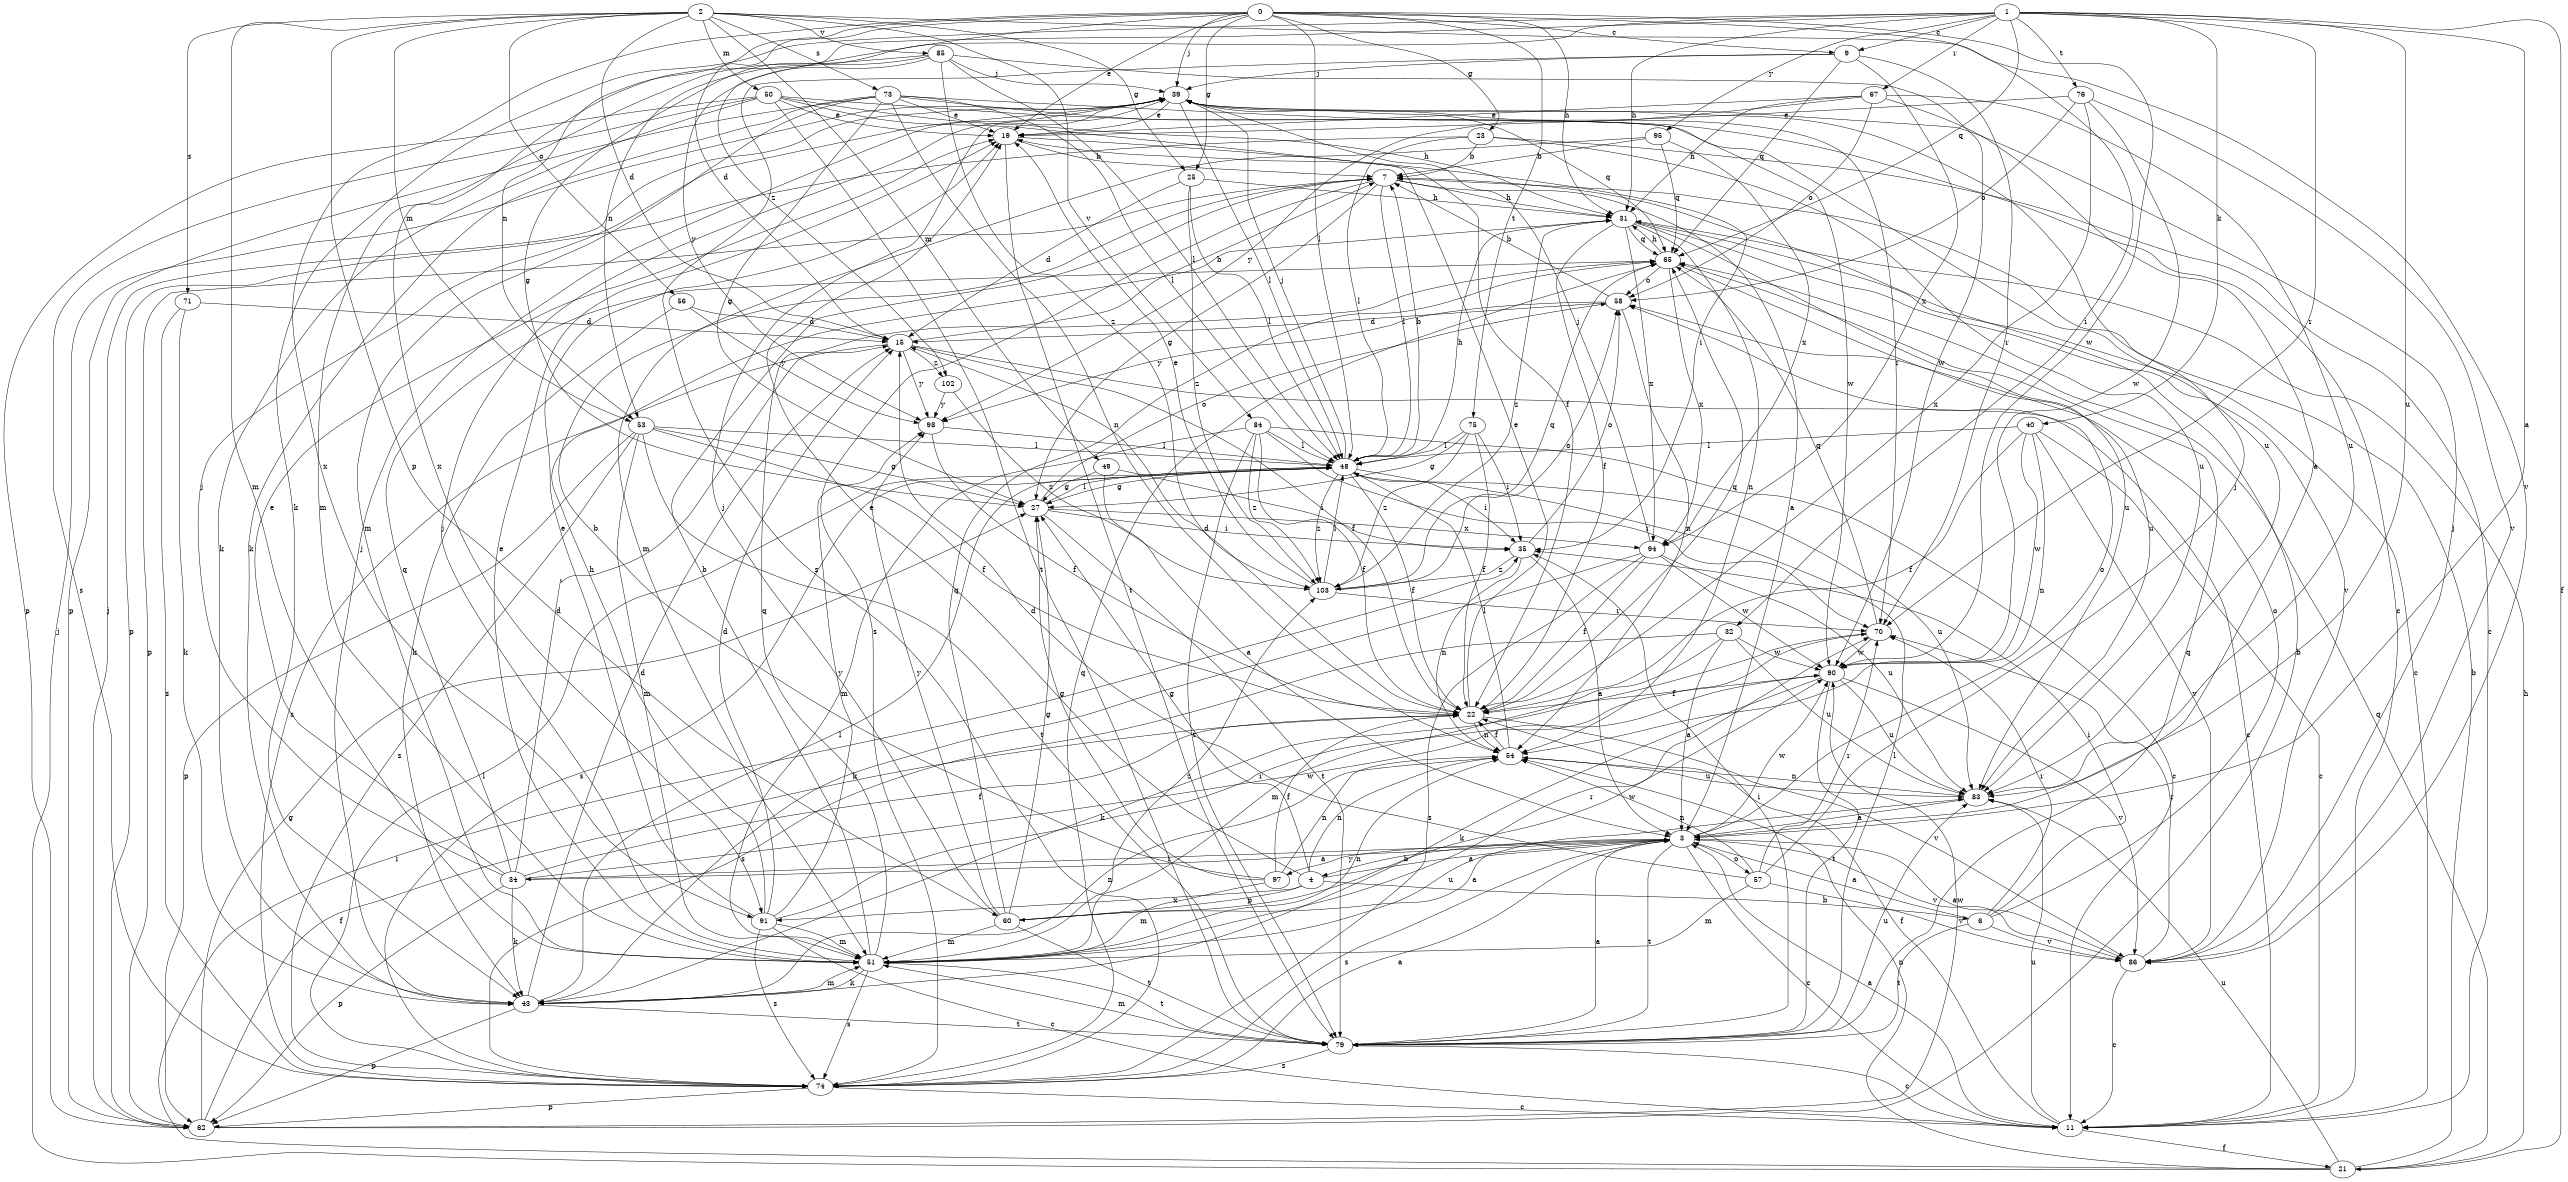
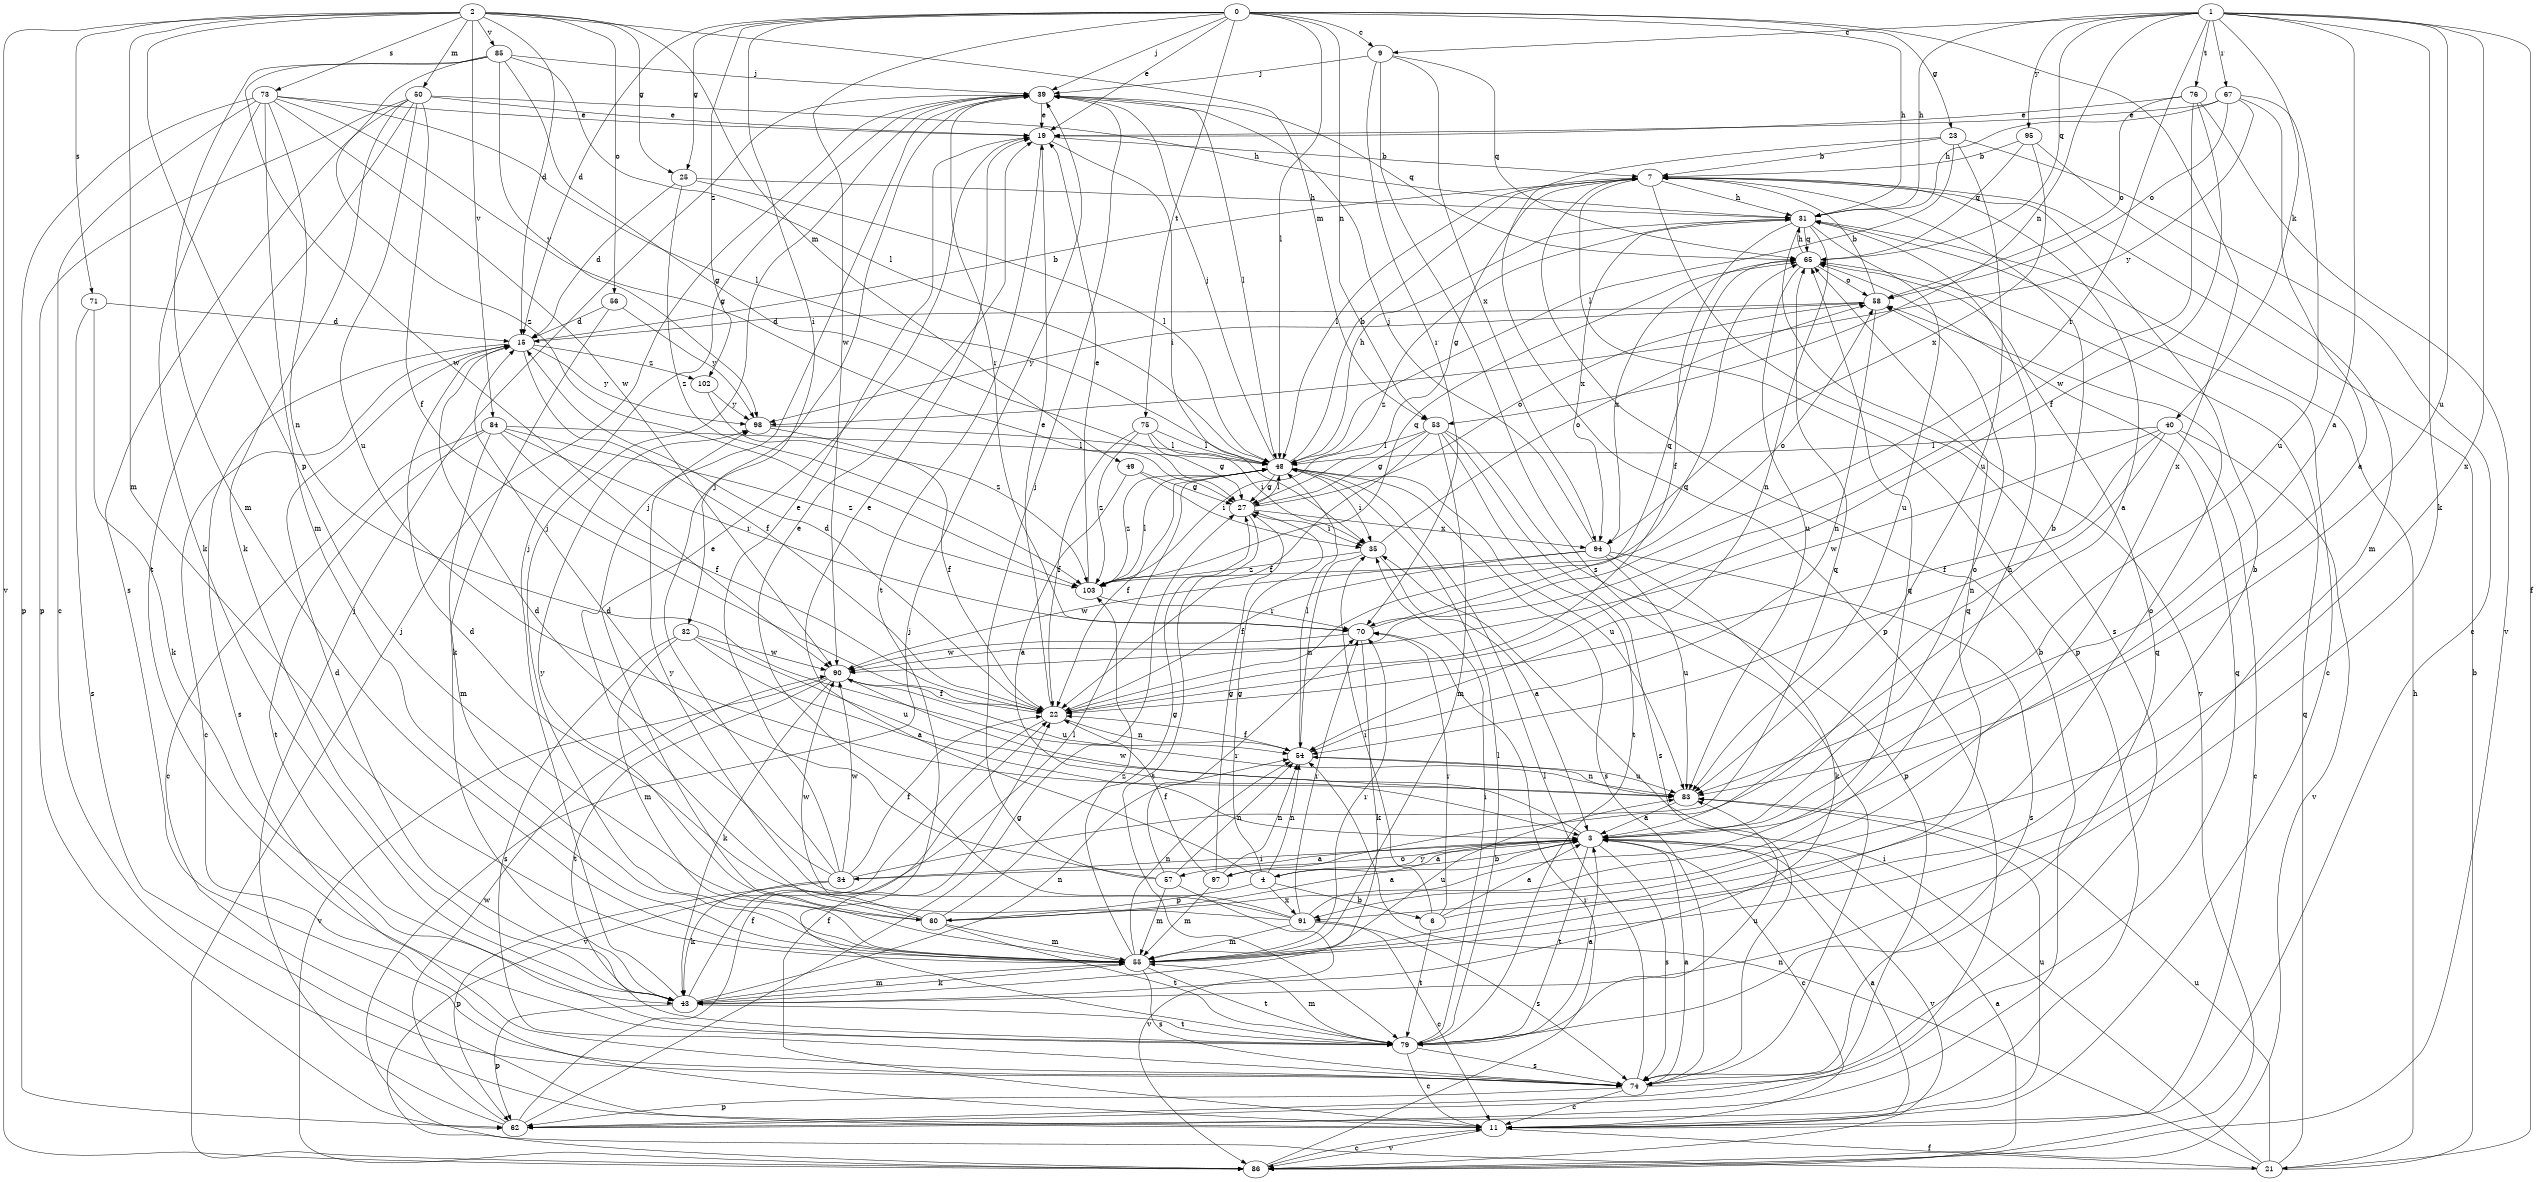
(1936, 405) -> (2052, 405)
(2052, 947) -> (1377, 1148)
(871, 963) -> (1137, 963)
